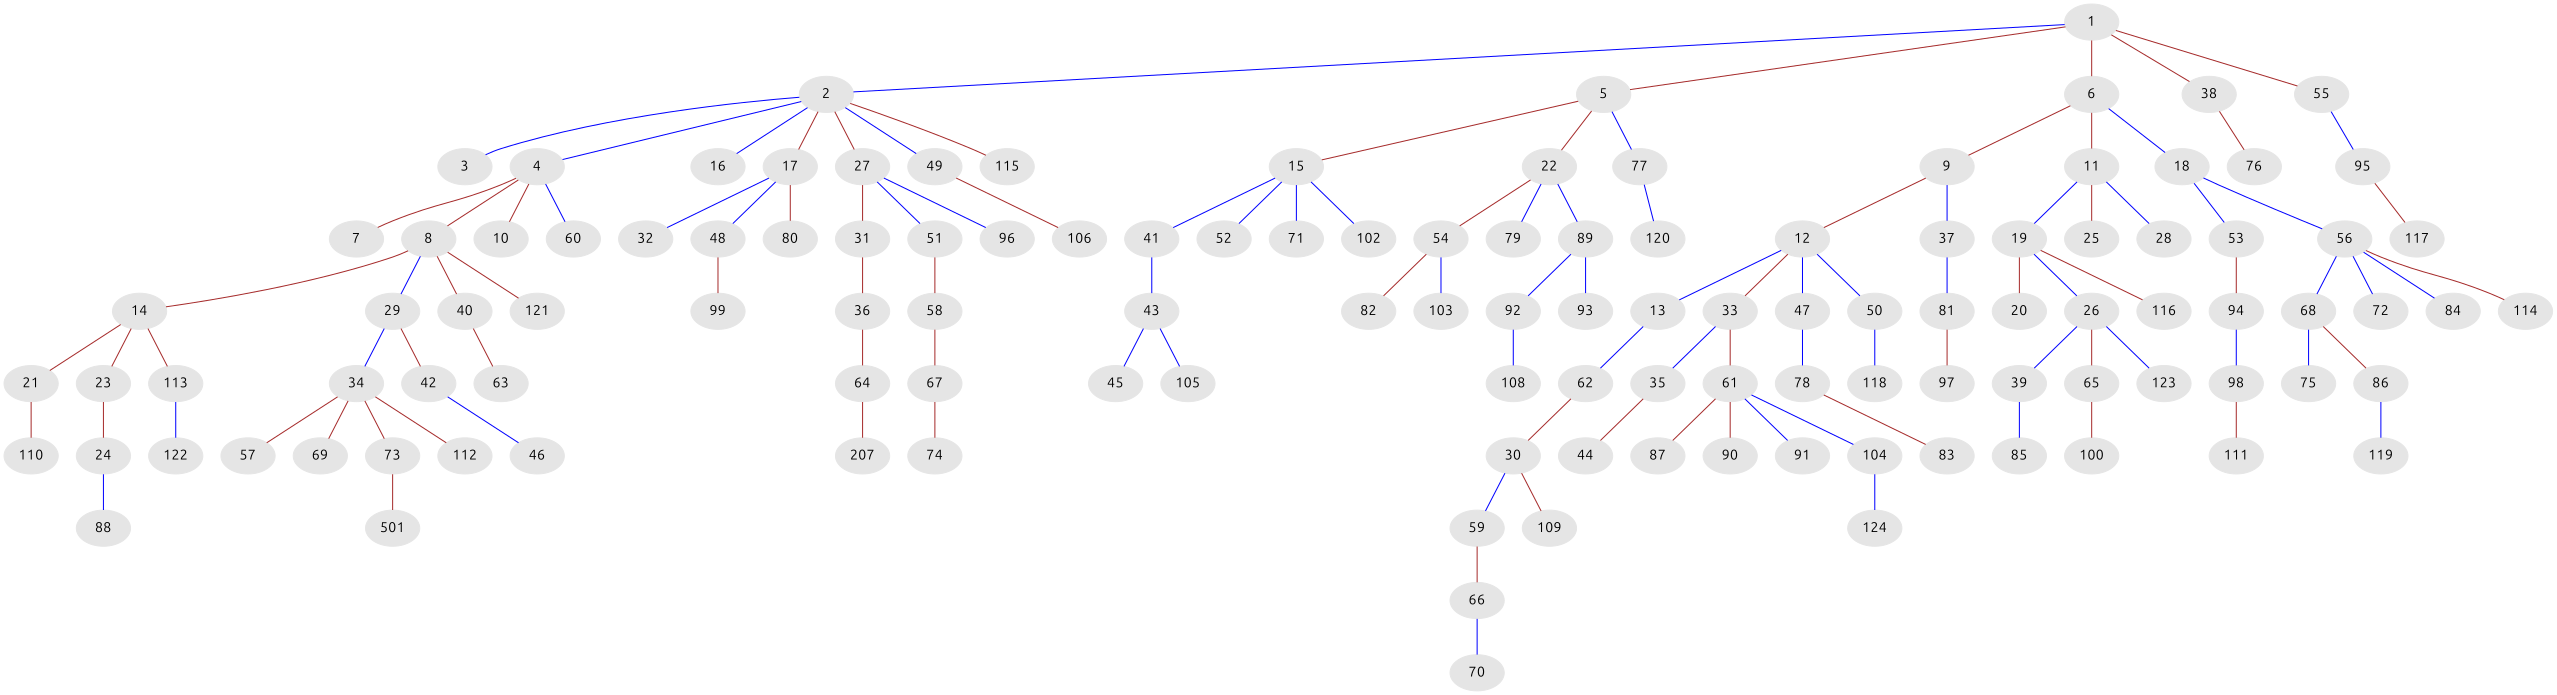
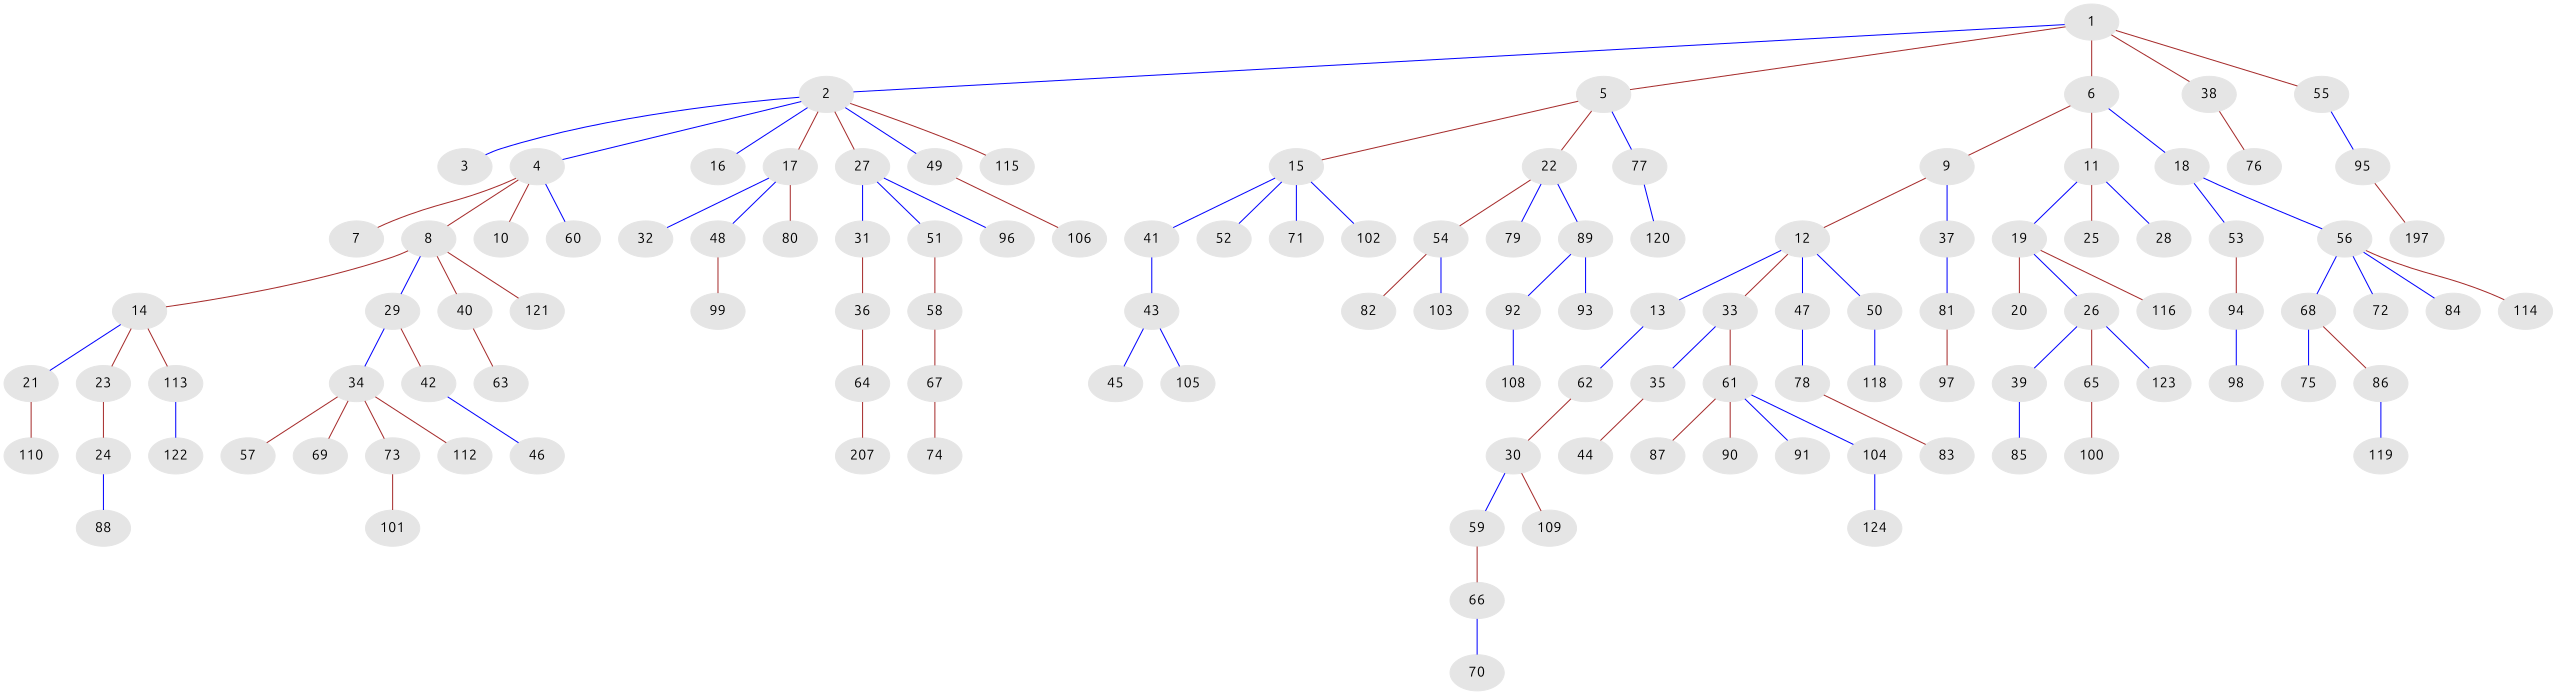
(863, 203) -> (863, 203)
(2417, 239) -> (2417, 239)
(85, 348) -> (85, 348)
(2236, 456) -> none
(393, 528) -> (393, 528)
